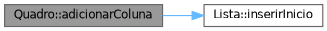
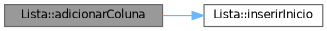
(84, 16) -> (84, 16)
